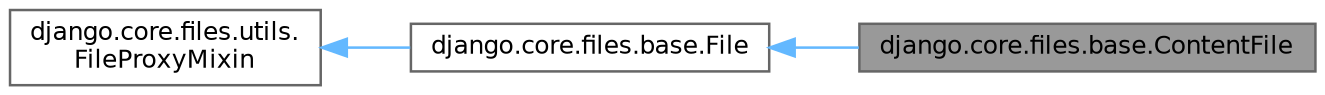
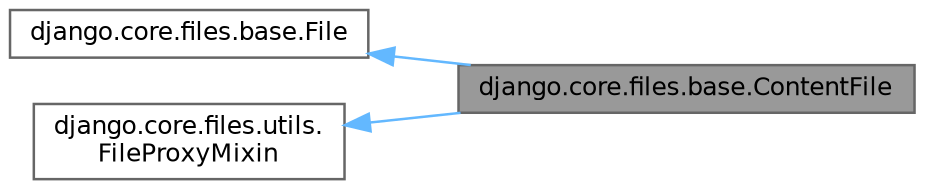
(379, 48) -> (415, 118)
